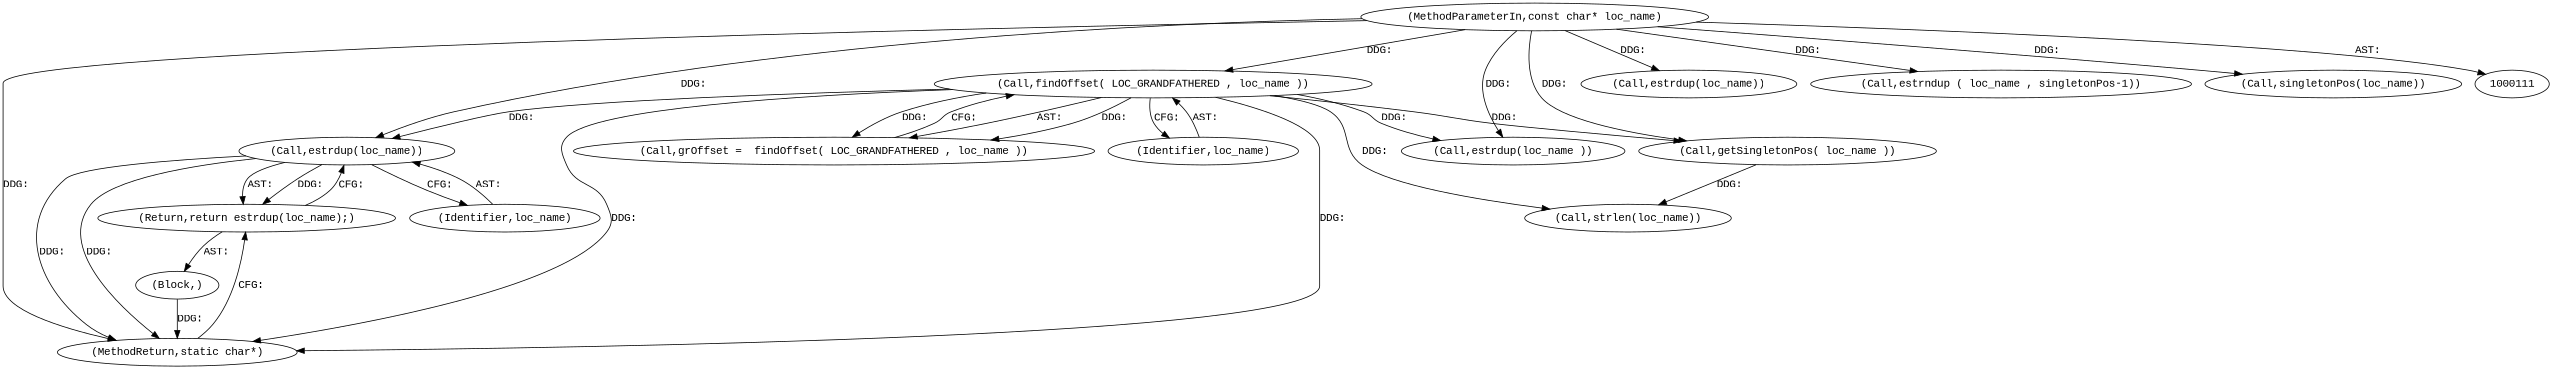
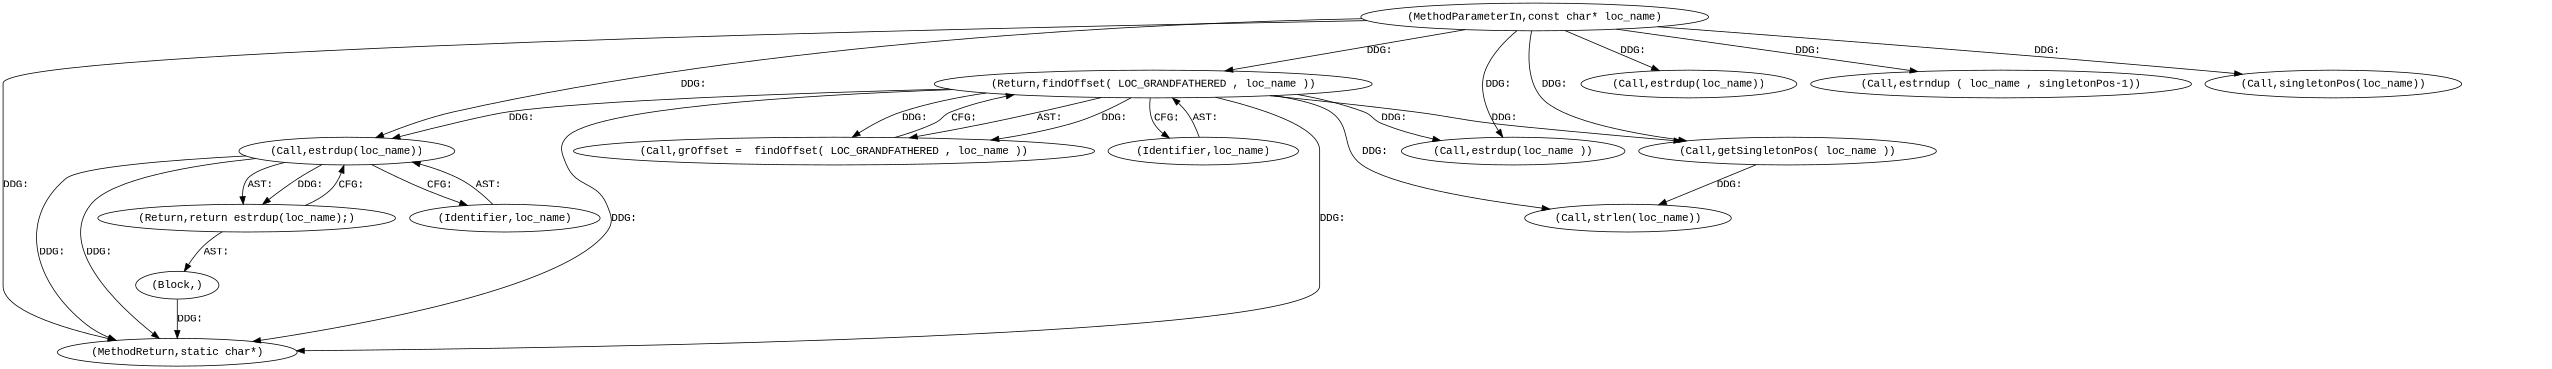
(1153, 84) -> (1153, 84)
(2512, 84) -> none
(231, 294) -> none
